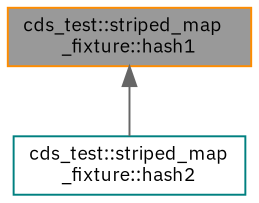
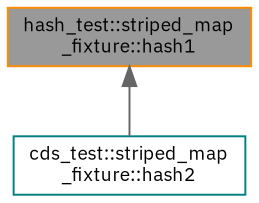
(129, 37) -> (129, 37)
